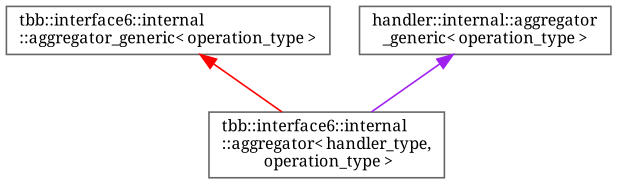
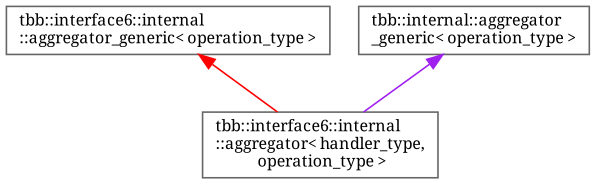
(485, 30) -> (474, 30)
